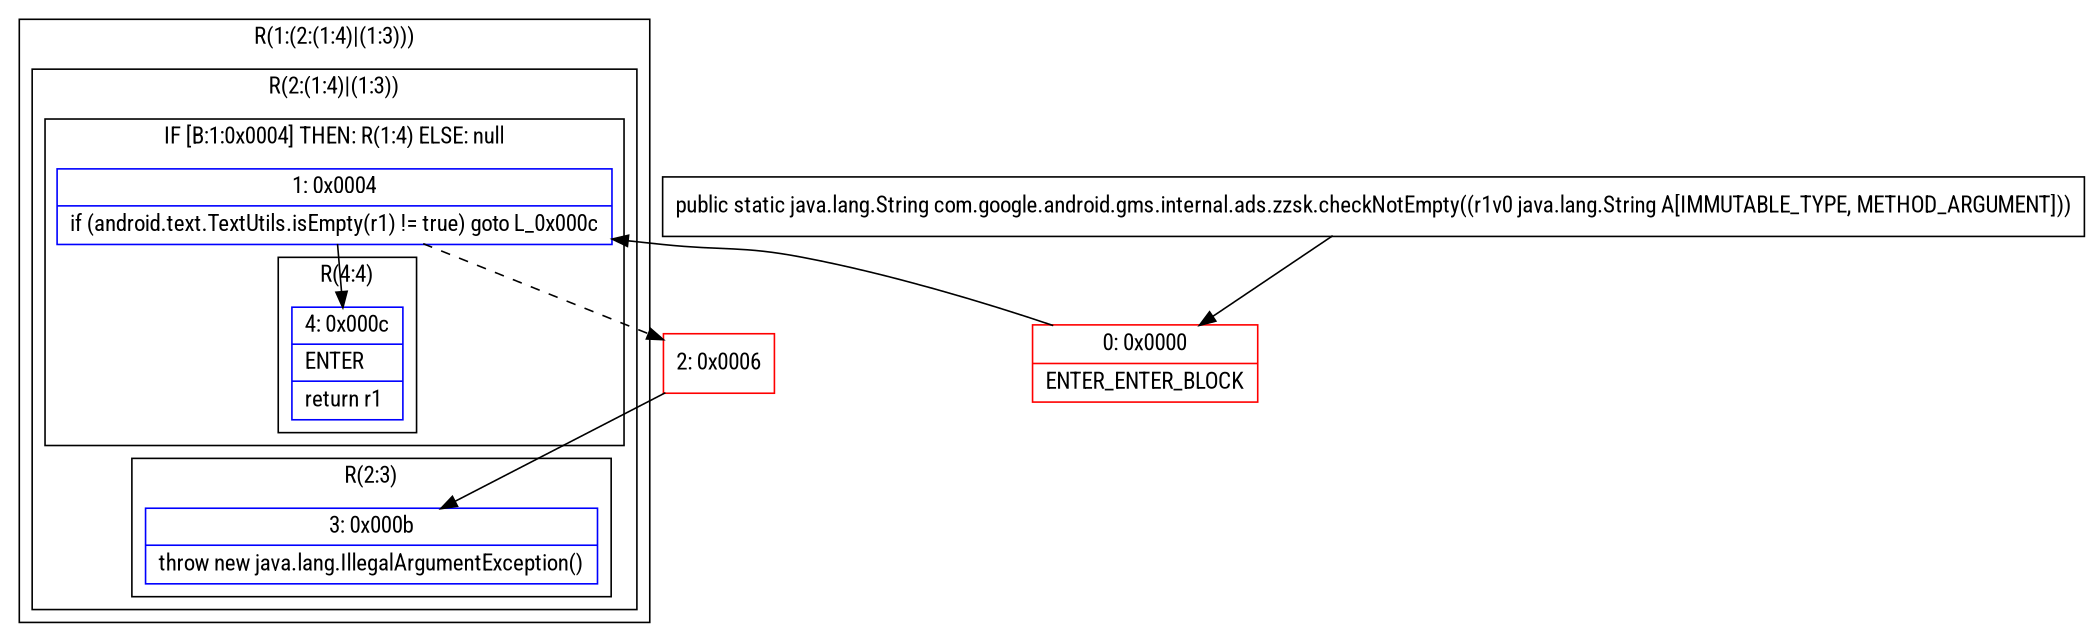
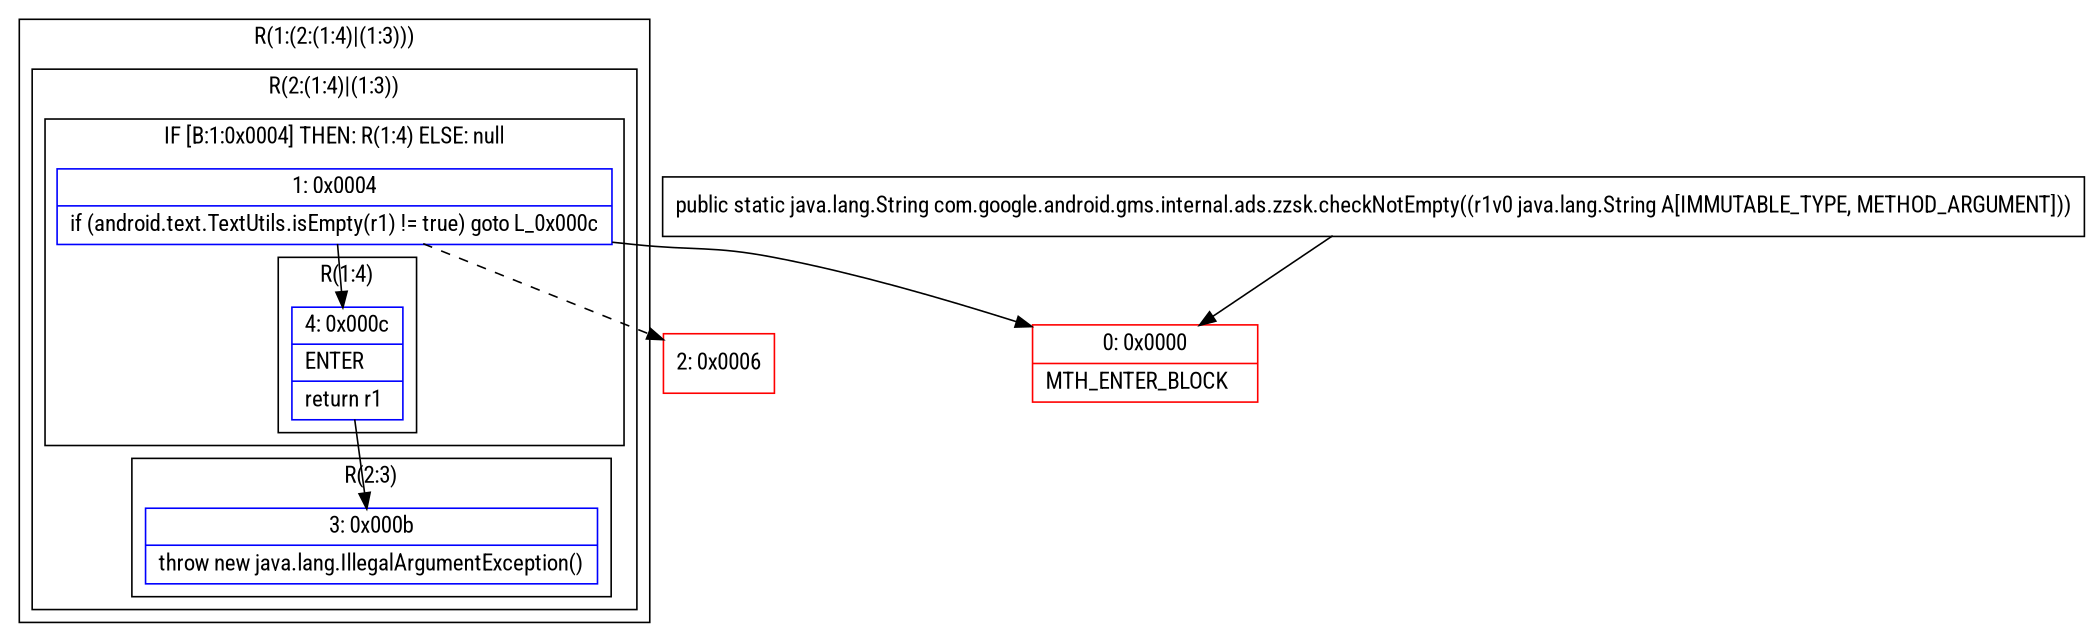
(844, 266) -> (817, 266)
(347, 276) -> (347, 276)
(1145, 382) -> (1137, 382)
(587, 433) -> (361, 469)
